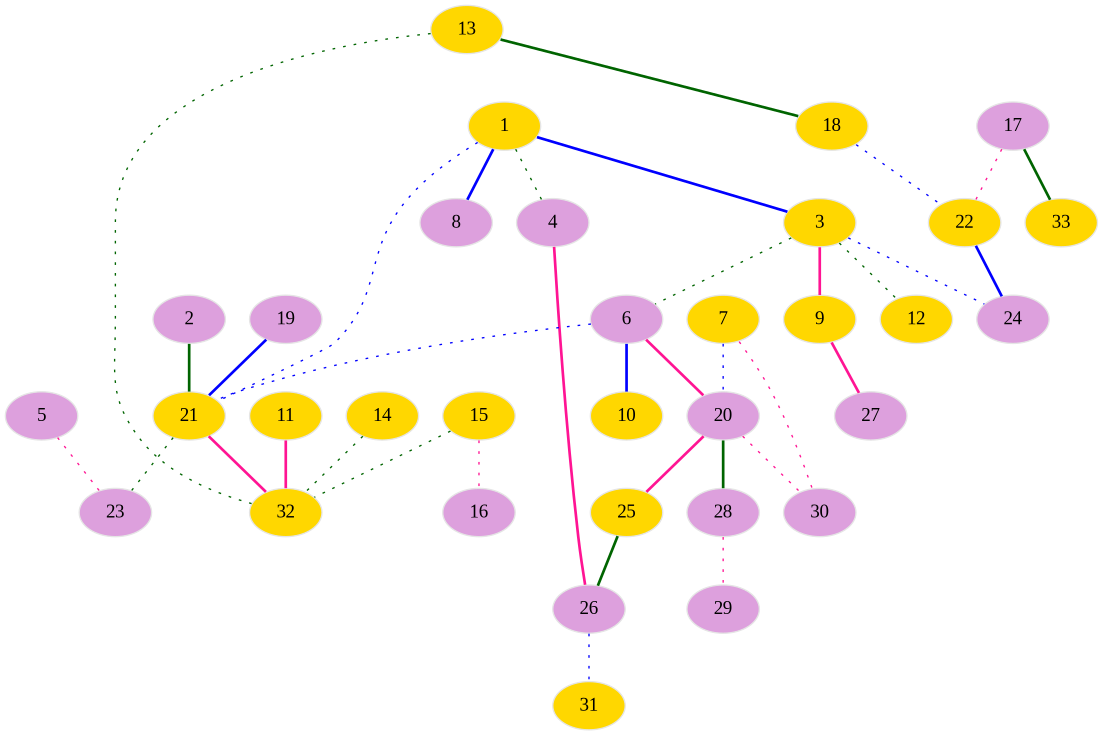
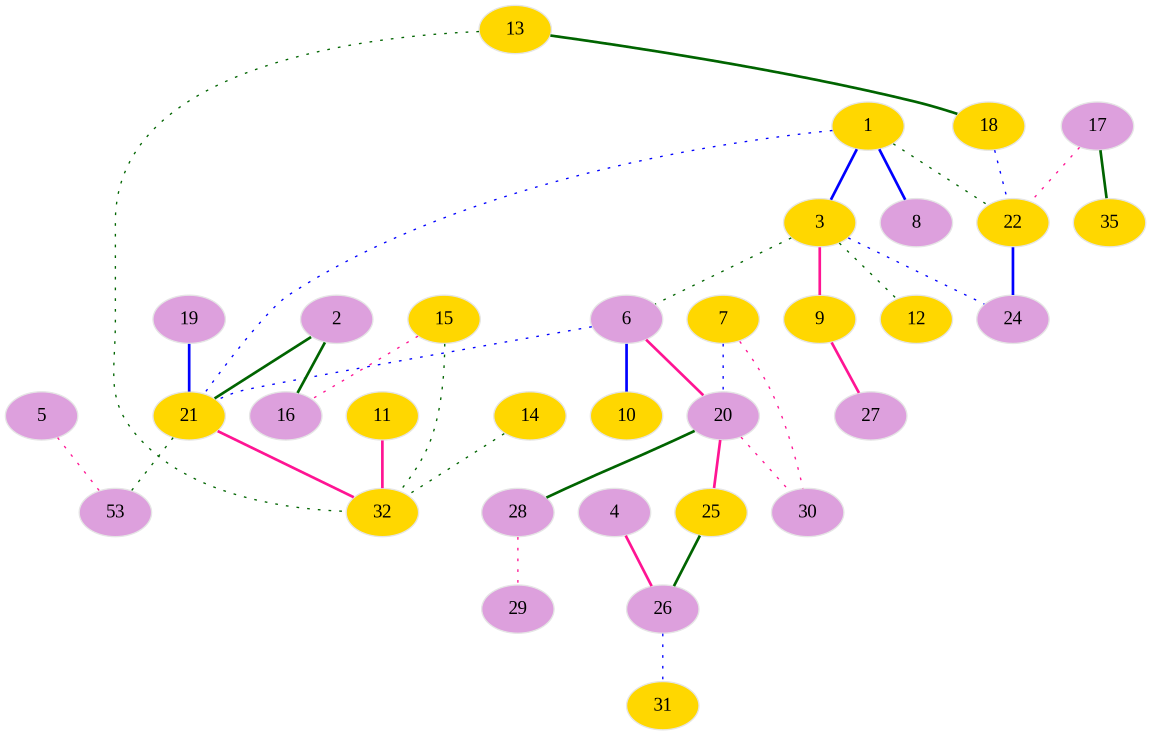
(529, 174) -> (941, 175)
(1061, 223) -> (1110, 223)
none -> (311, 368)
(115, 513) -> (115, 513)
